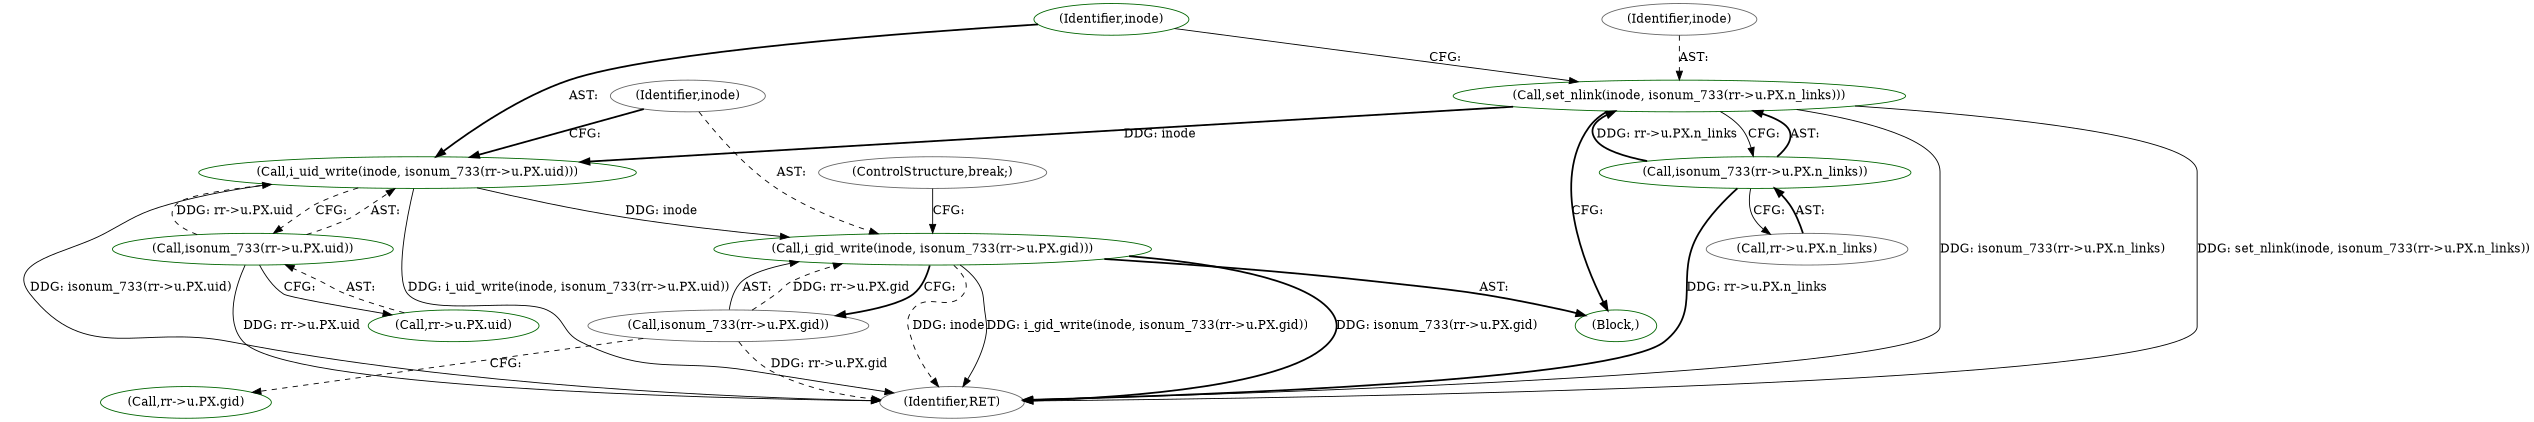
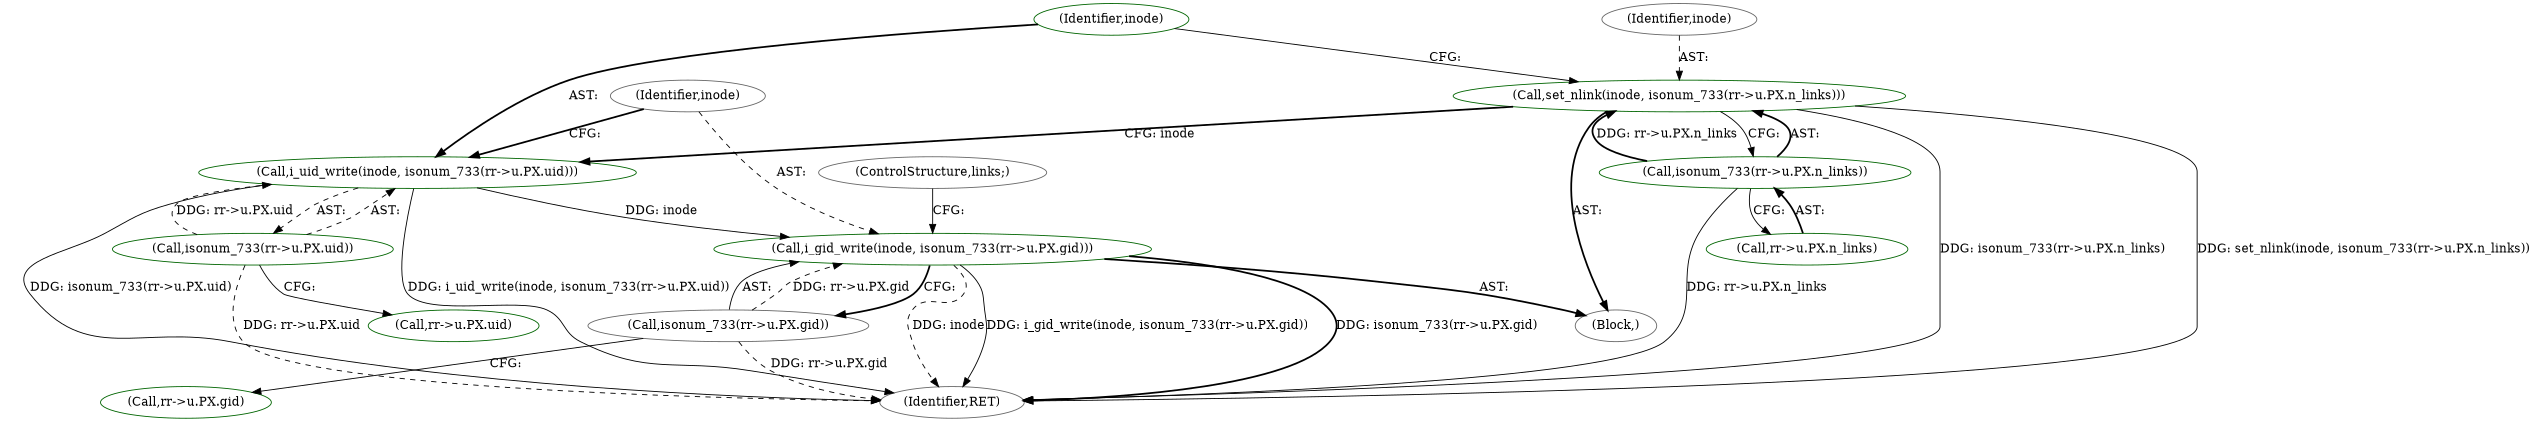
(1160, 134) -> (1160, 134)
(933, 173) -> (933, 173)
(333, 211) -> (333, 211)
(1590, 211) -> (1590, 211)
(1807, 249) -> (1807, 249)
(347, 295) -> none
(1616, 326) -> (1616, 326)
(452, 365) -> (452, 365)
(1459, 378) -> (1459, 378)
(514, 388) -> (514, 388)
